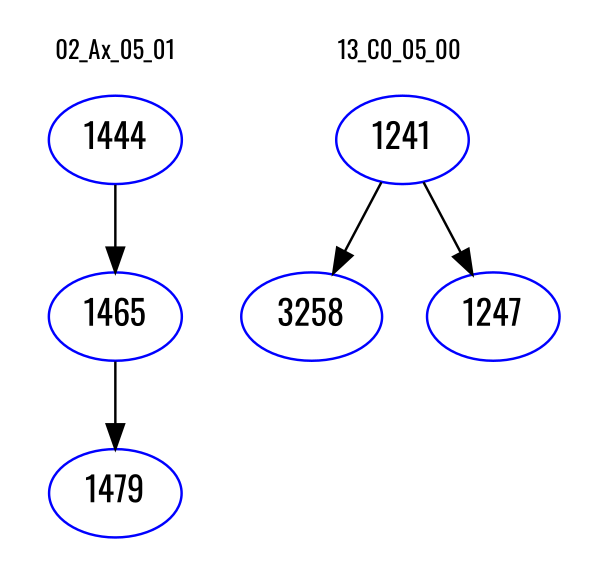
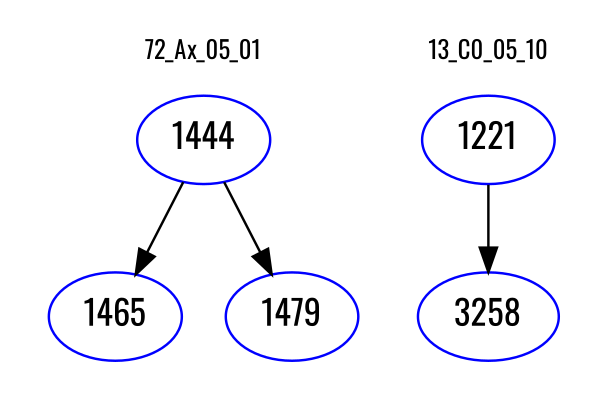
(115, 53) -> (204, 53)
(400, 53) -> (488, 53)
(402, 140) -> (488, 140)
(493, 317) -> none
(115, 393) -> (242, 217)
